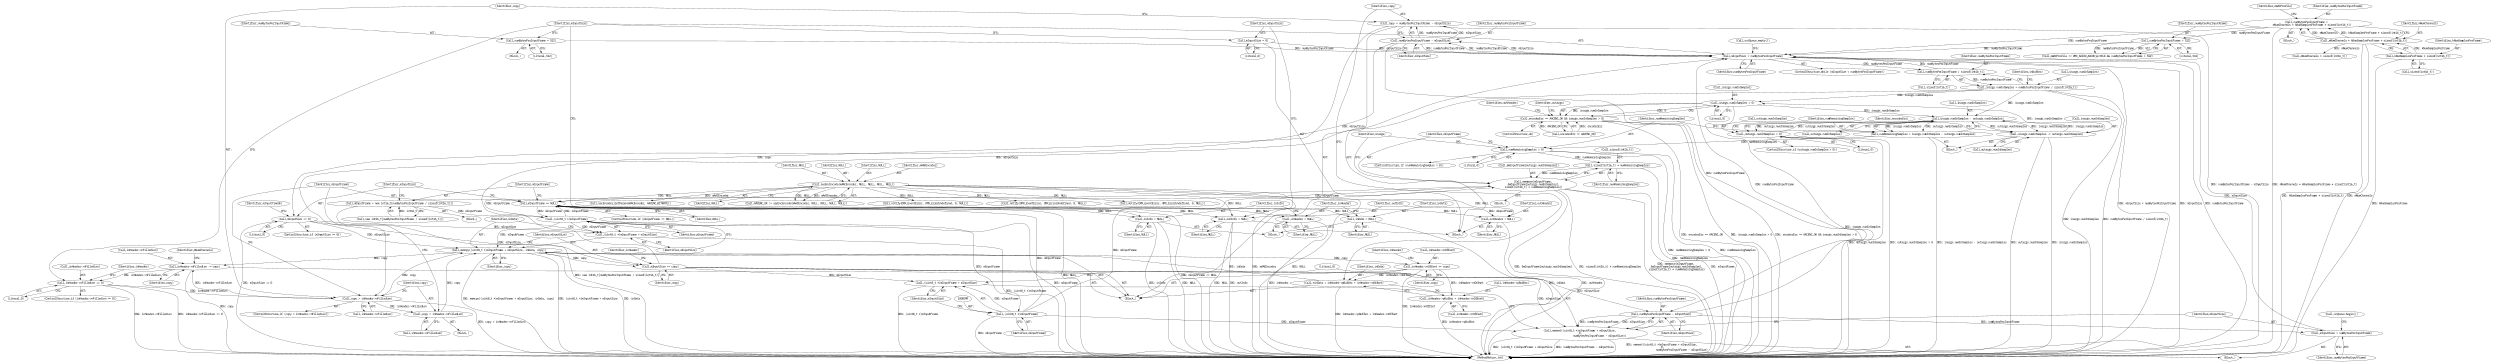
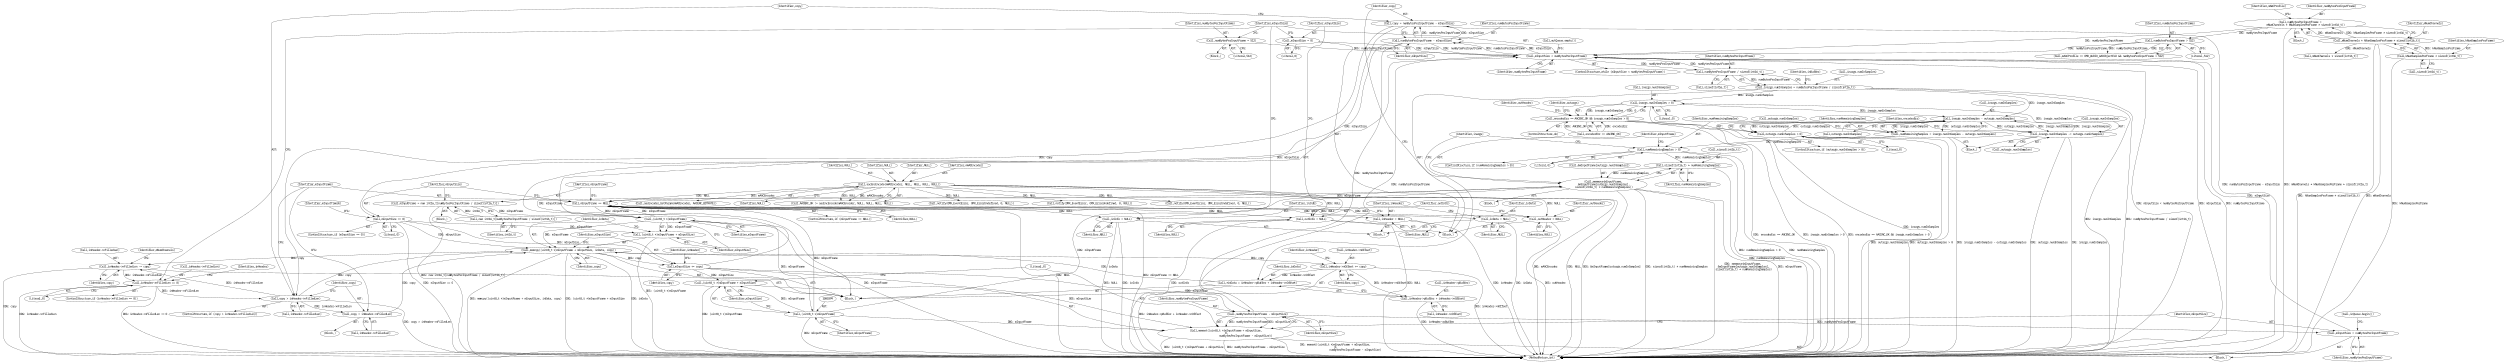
(1501, 211) -> (1503, 211)
none -> (501, 235)
